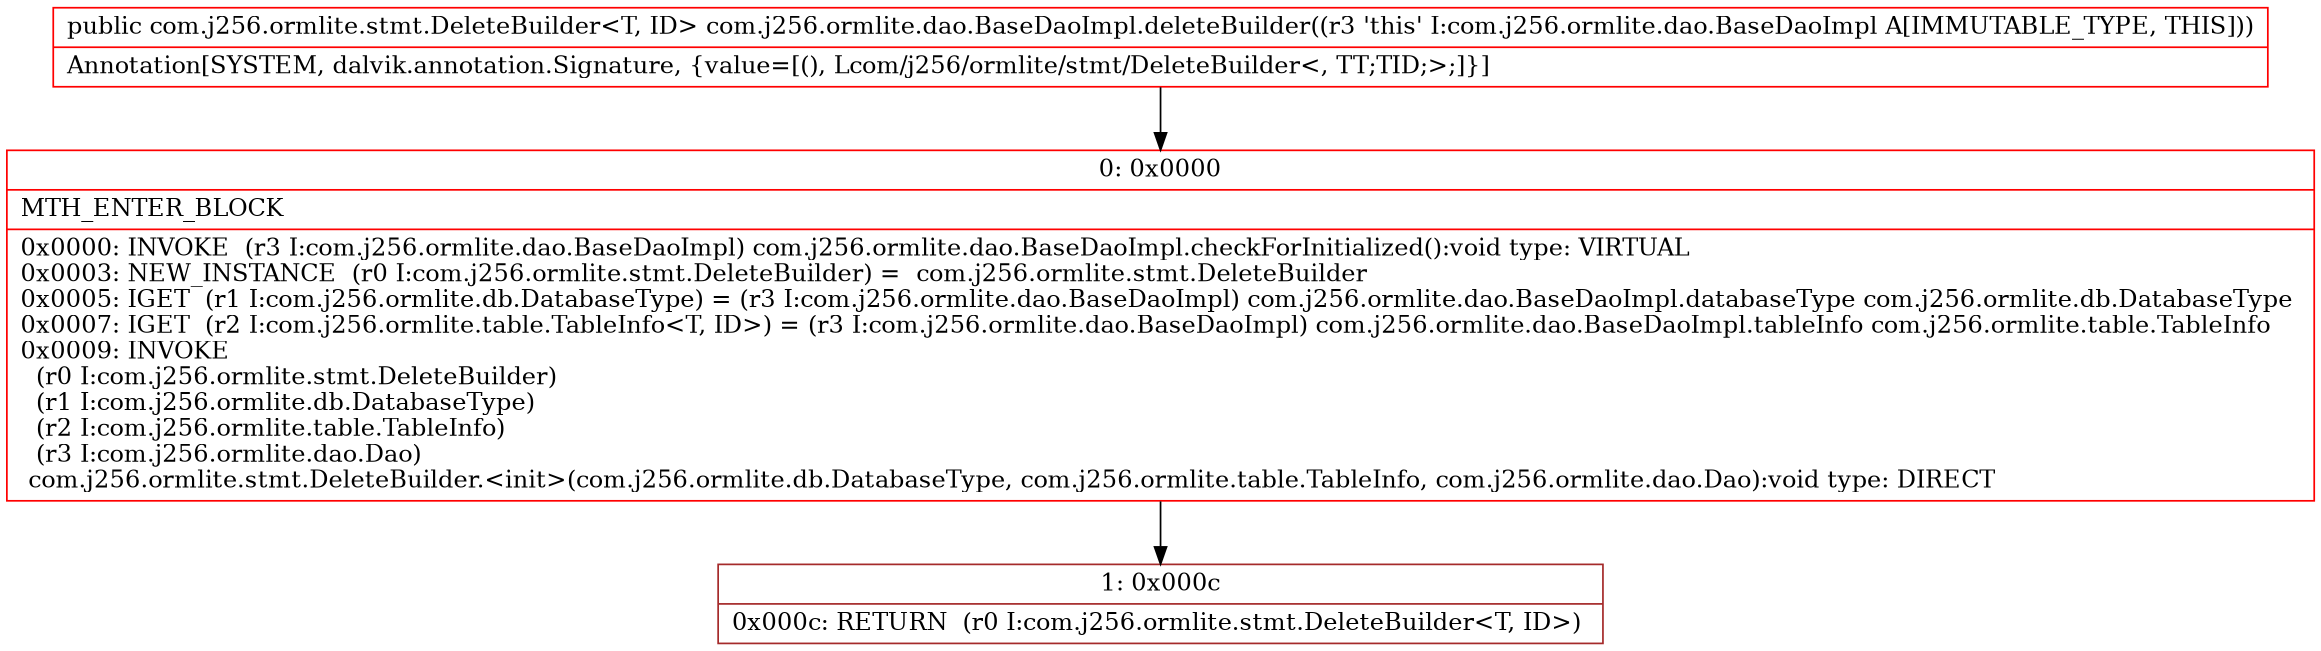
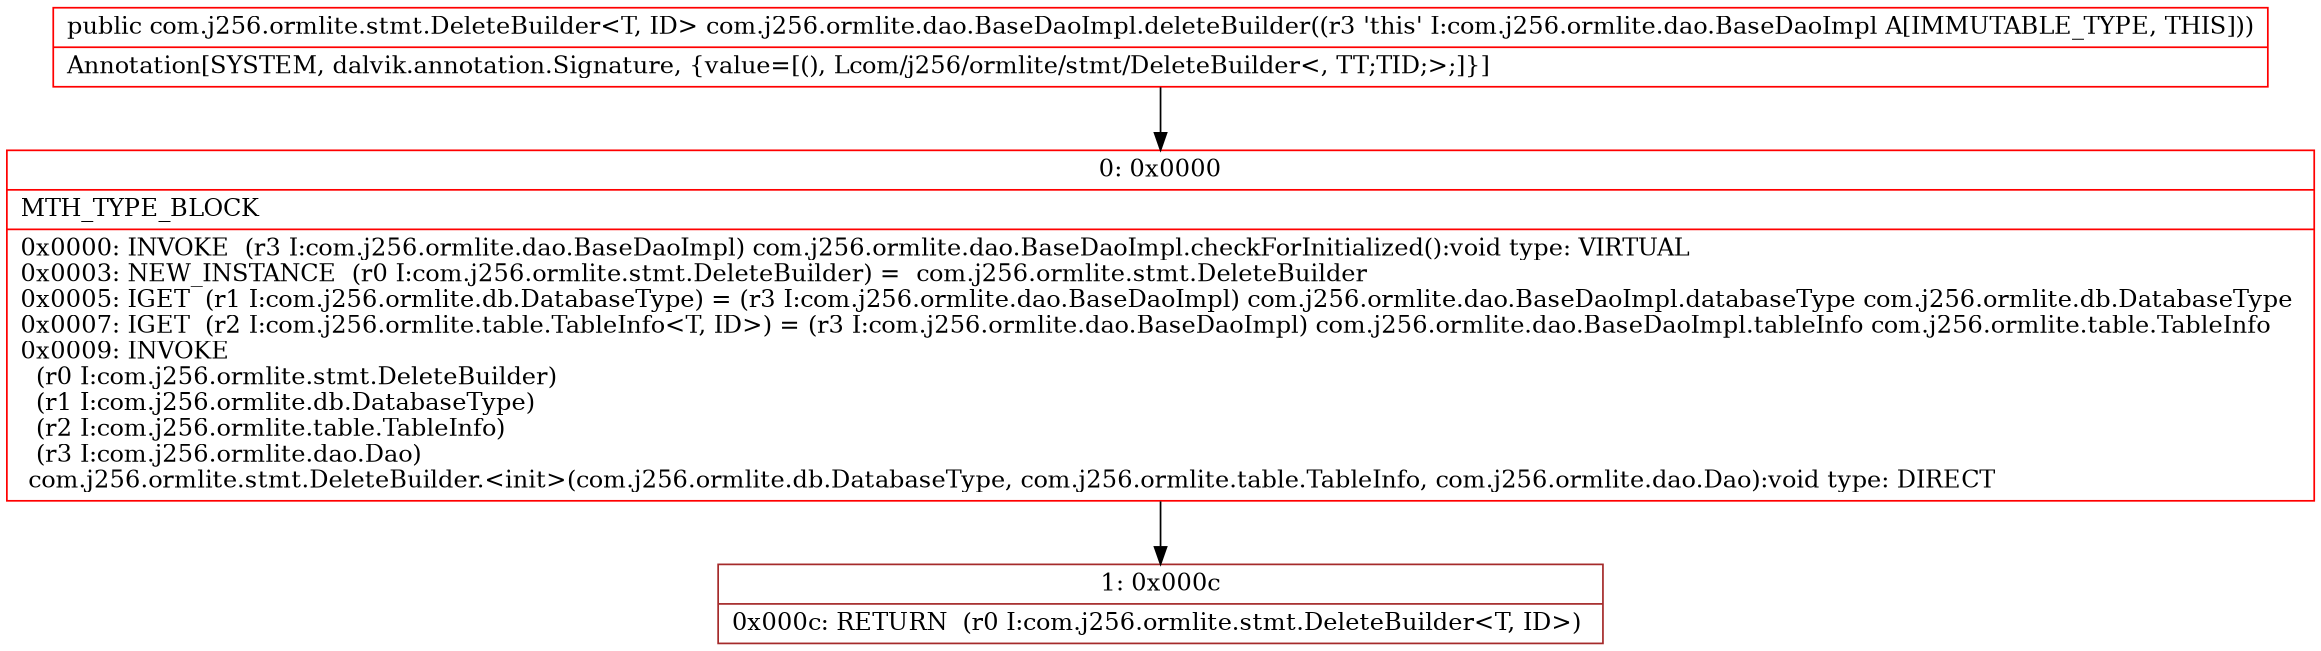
(153, 209) -> (140, 209)
